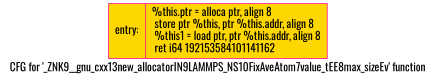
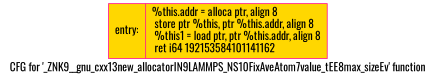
(212, 13) -> (215, 13)
